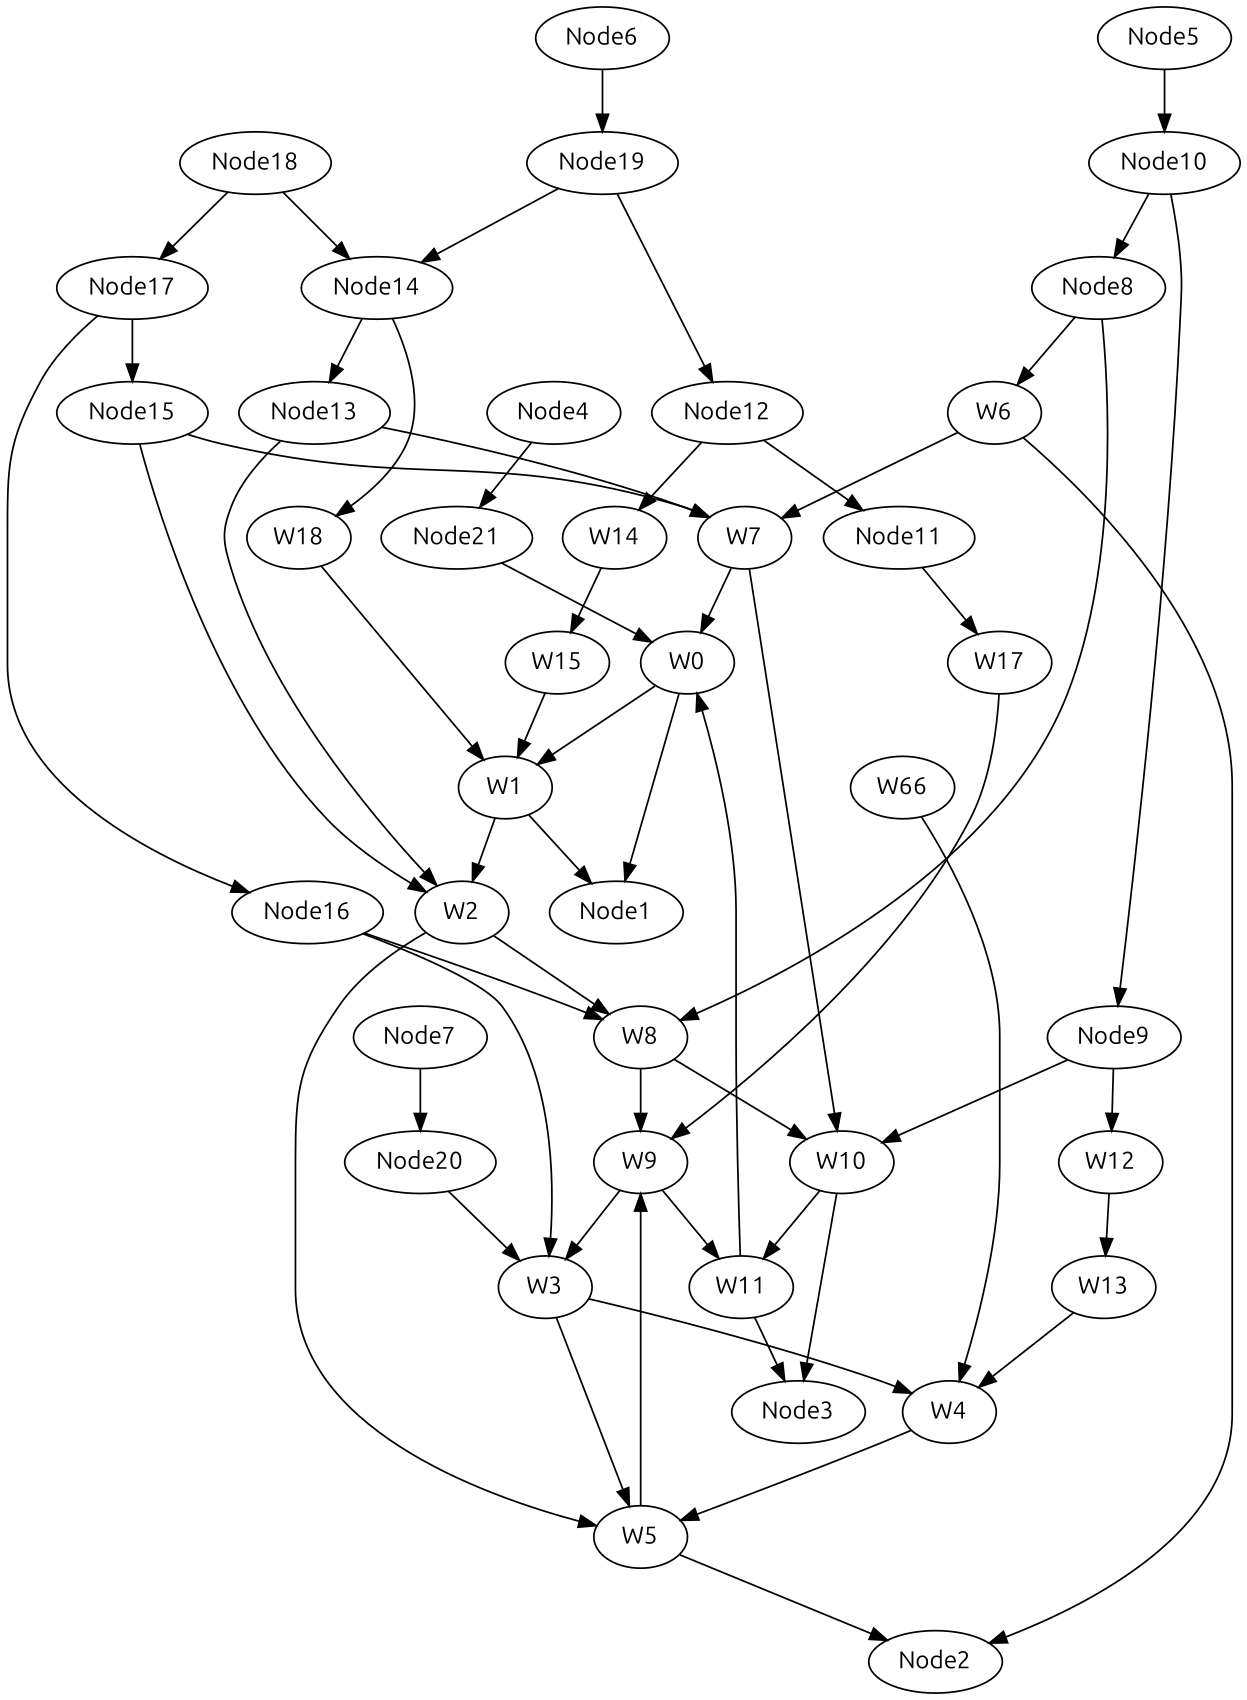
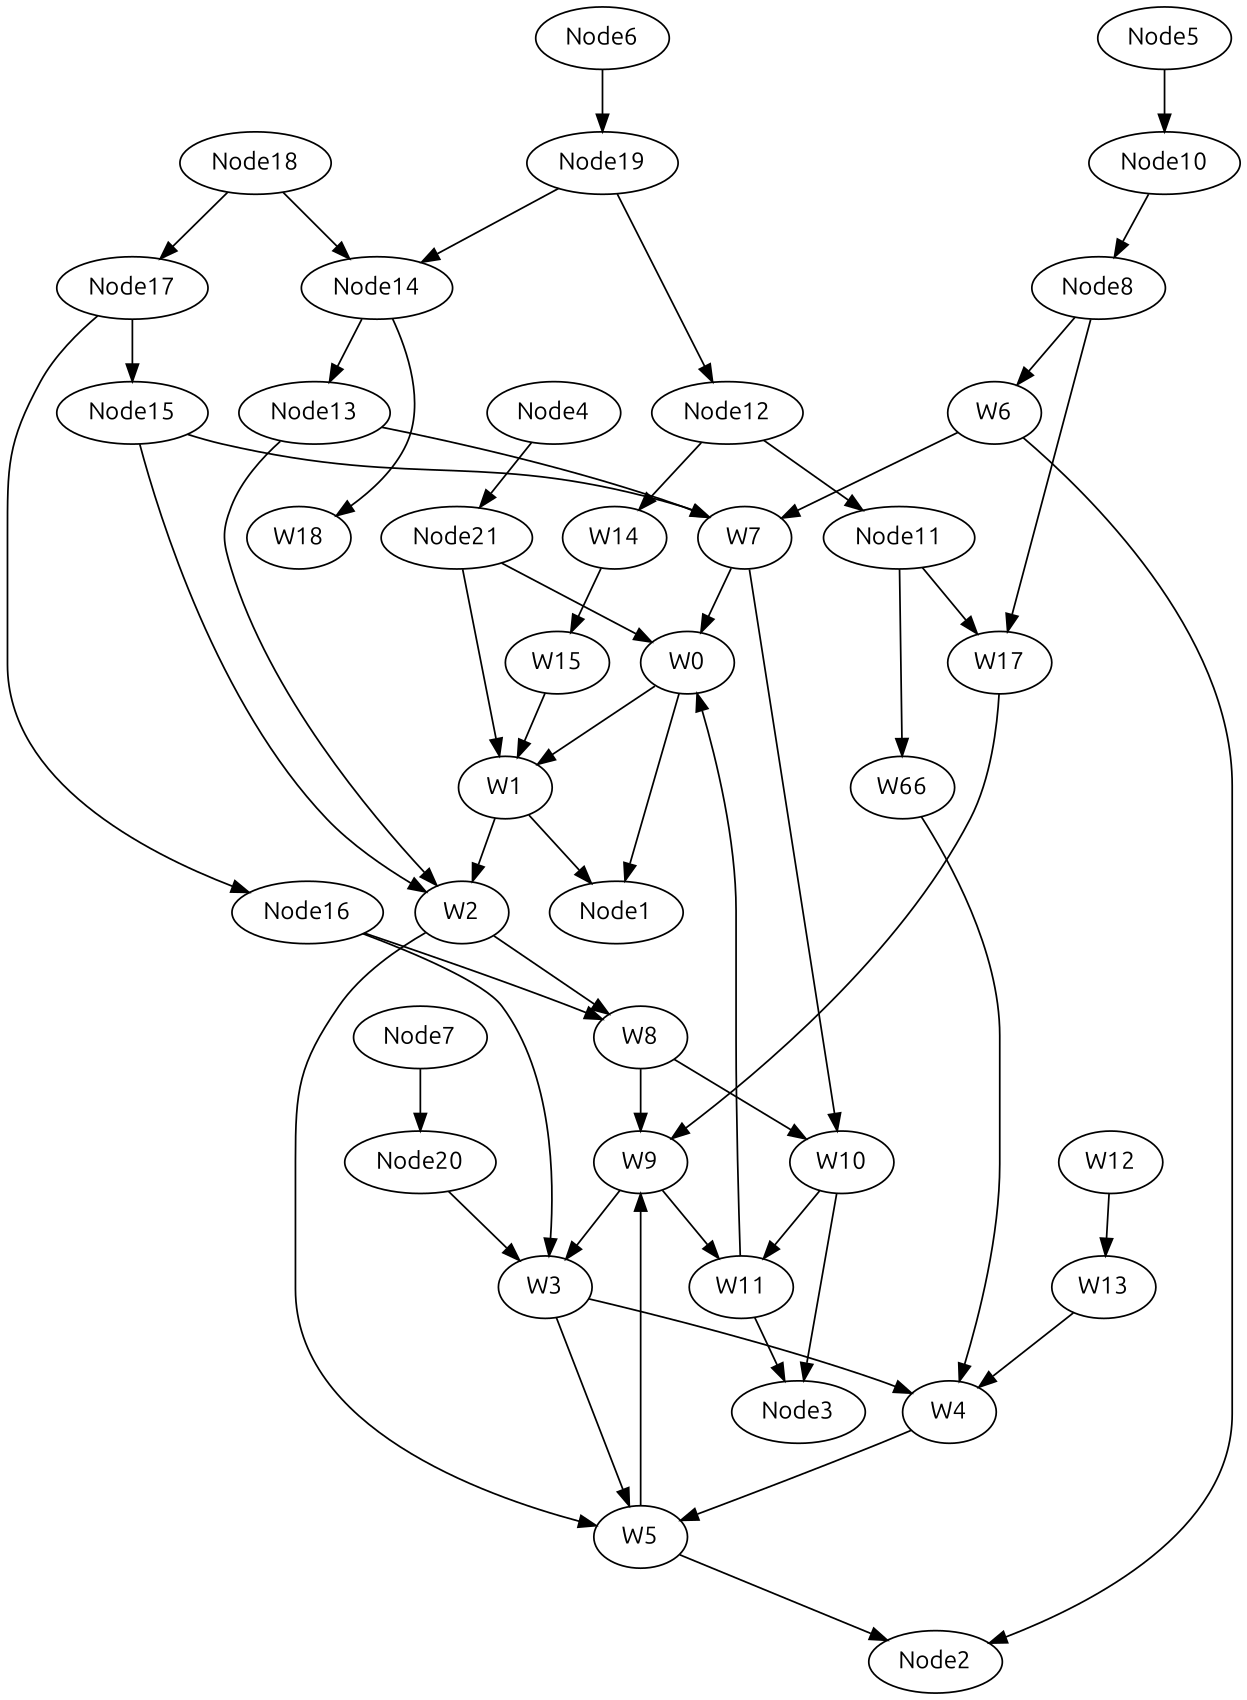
none -> (901, 654)
(397, 656) -> (479, 654)
(1040, 748) -> (1055, 452)
(1114, 1037) -> none
